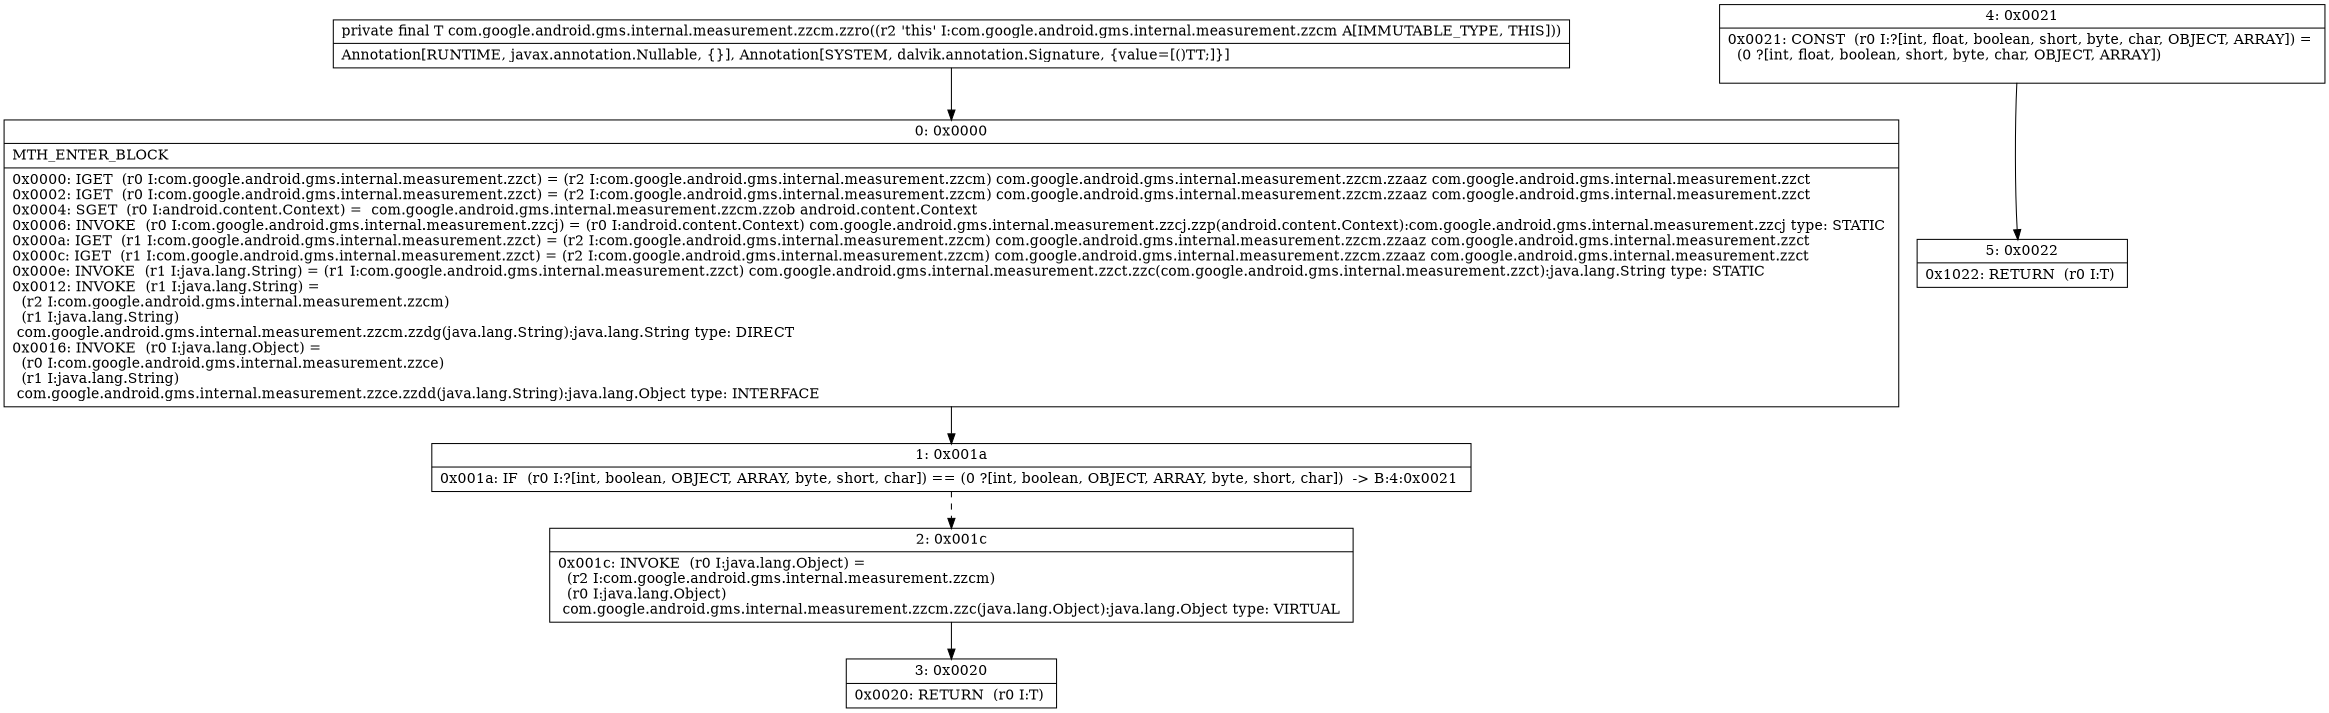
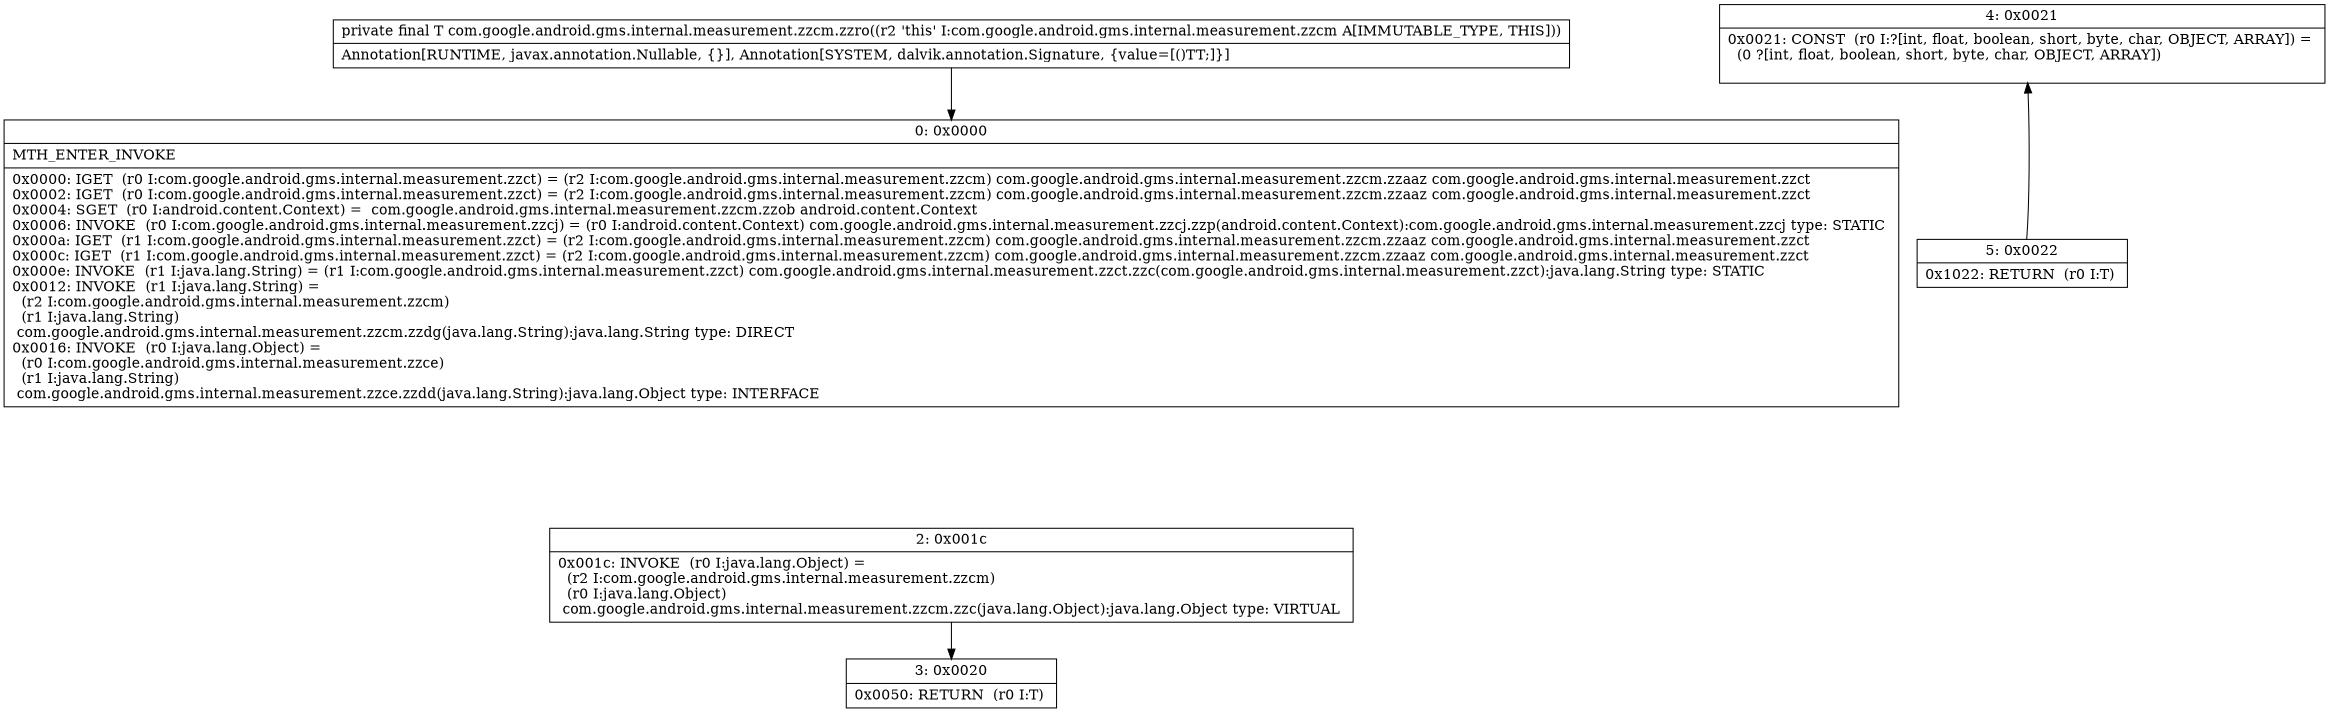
(91, 155) -> (94, 155)
(2015, 156) -> (2029, 166)
(951, 468) -> none
(951, 695) -> (951, 695)
